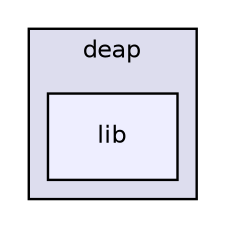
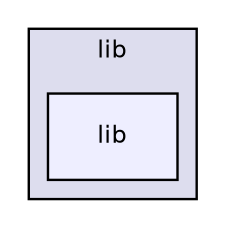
(113, 52) -> (113, 52)
